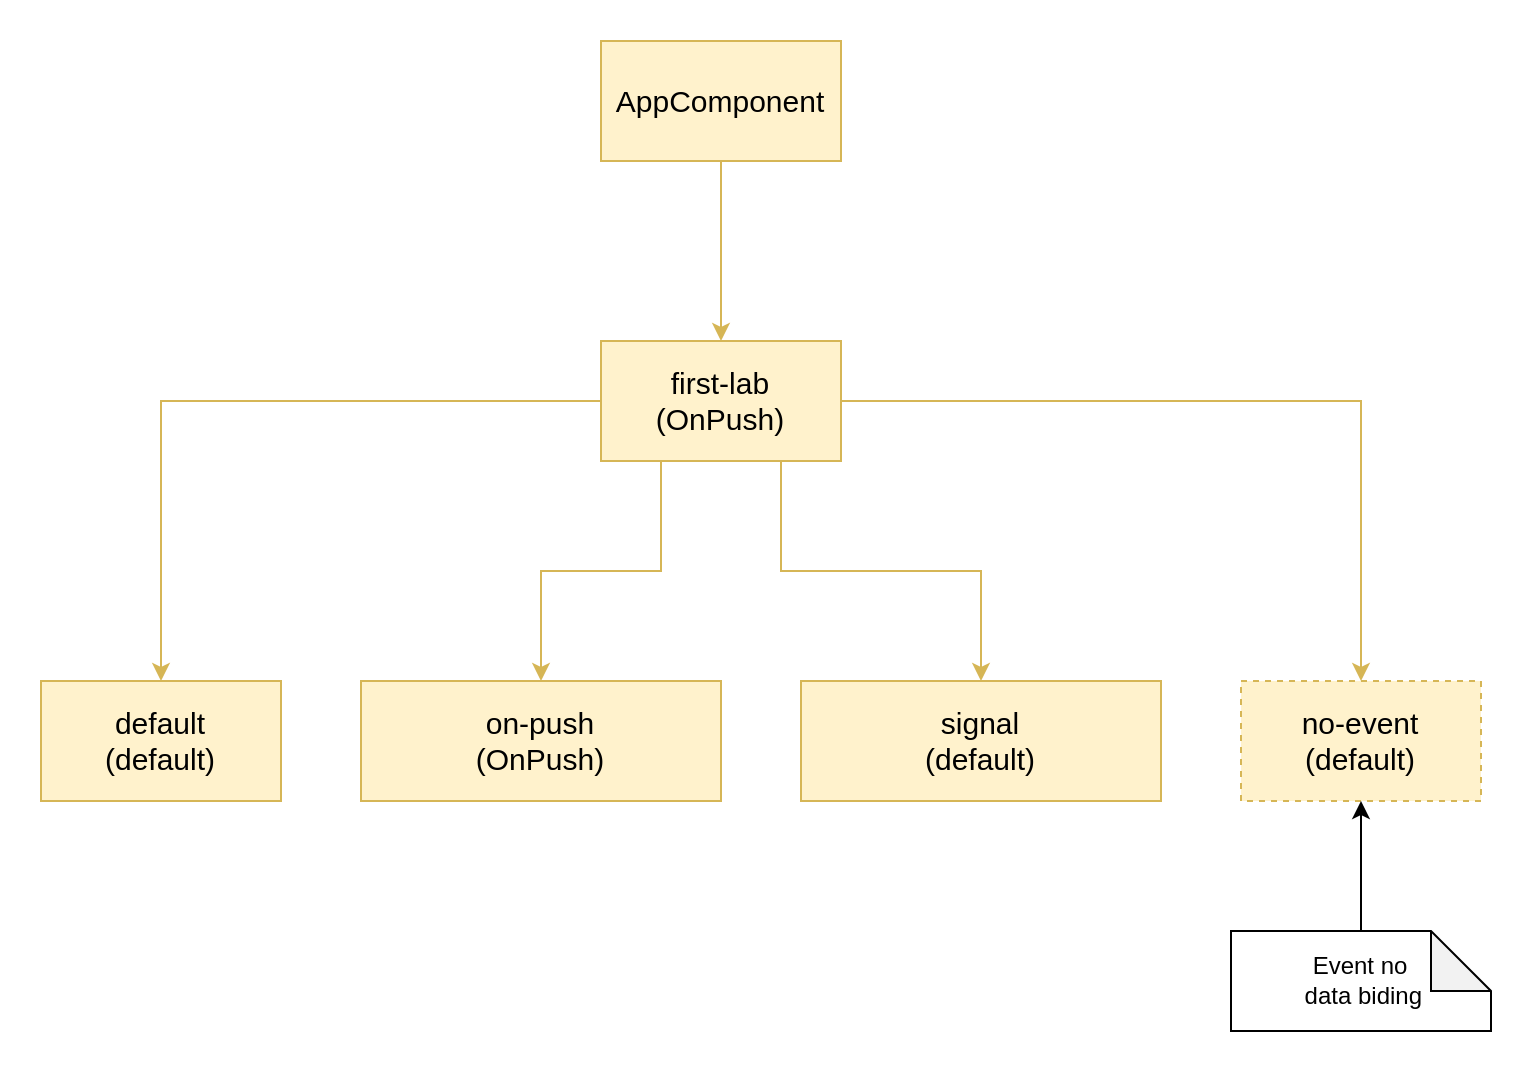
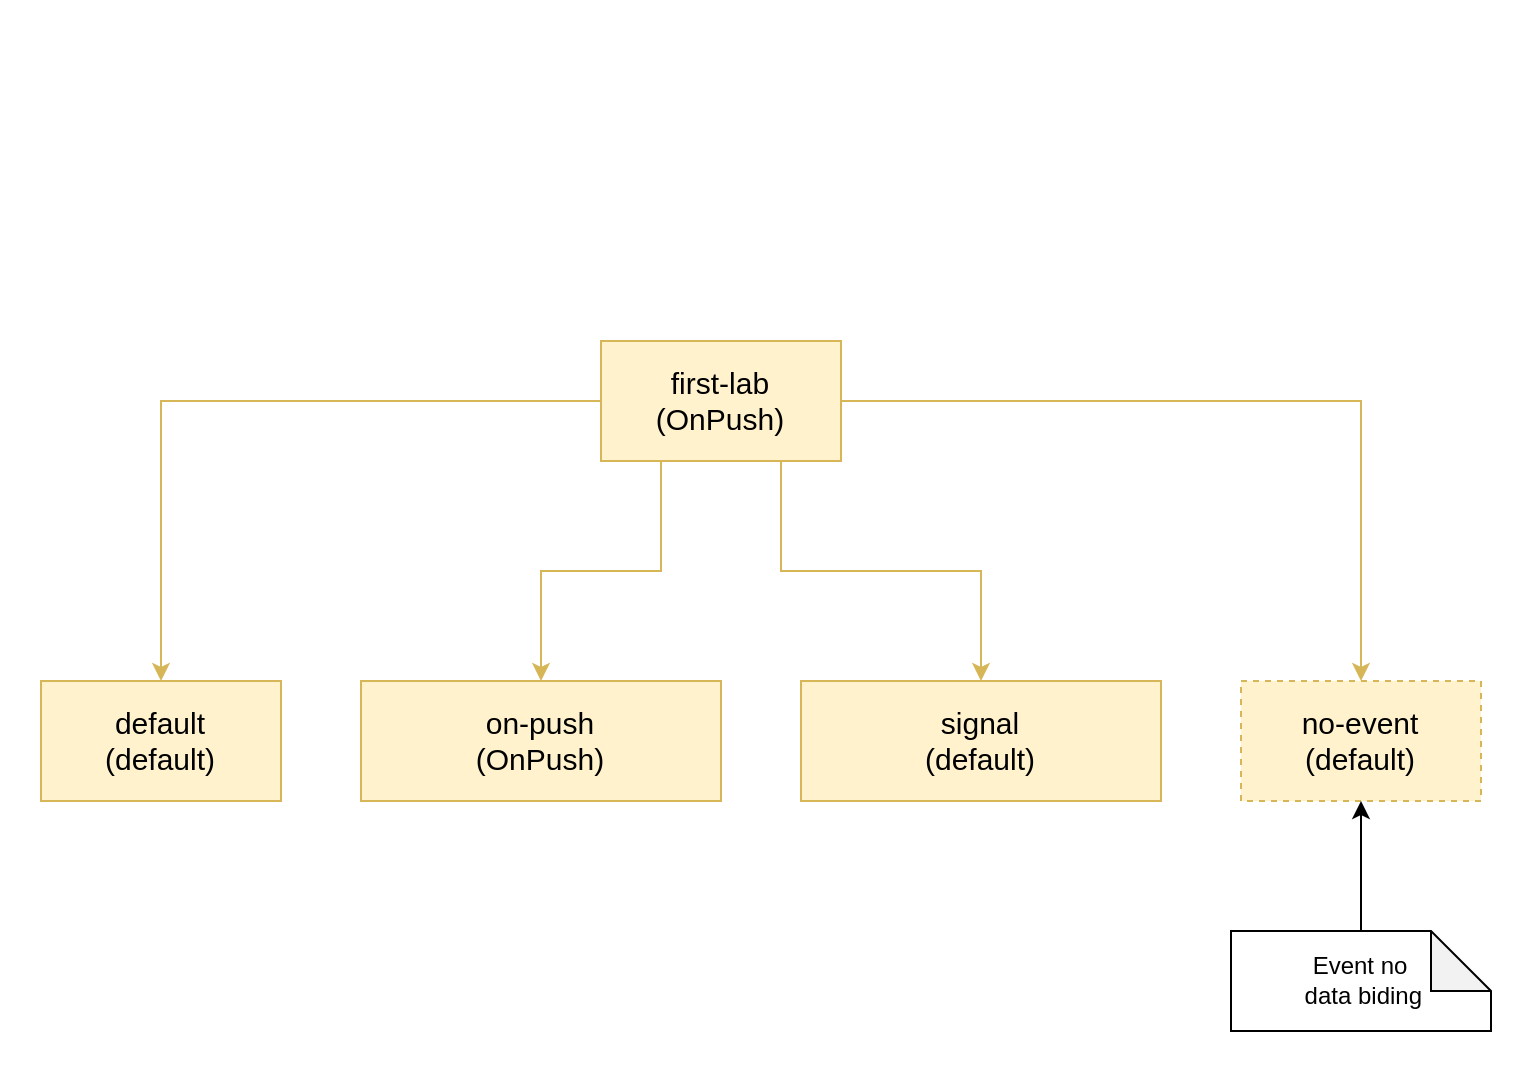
(721, 101) -> none
(721, 244) -> none
